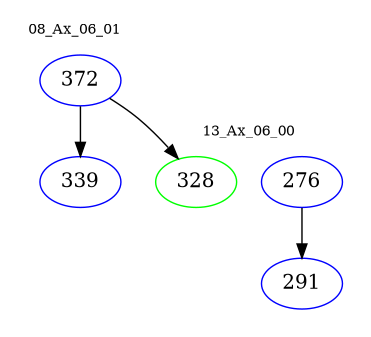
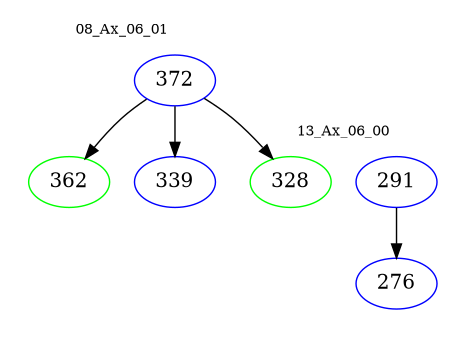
none -> (69, 182)
(302, 226) -> (397, 226)
